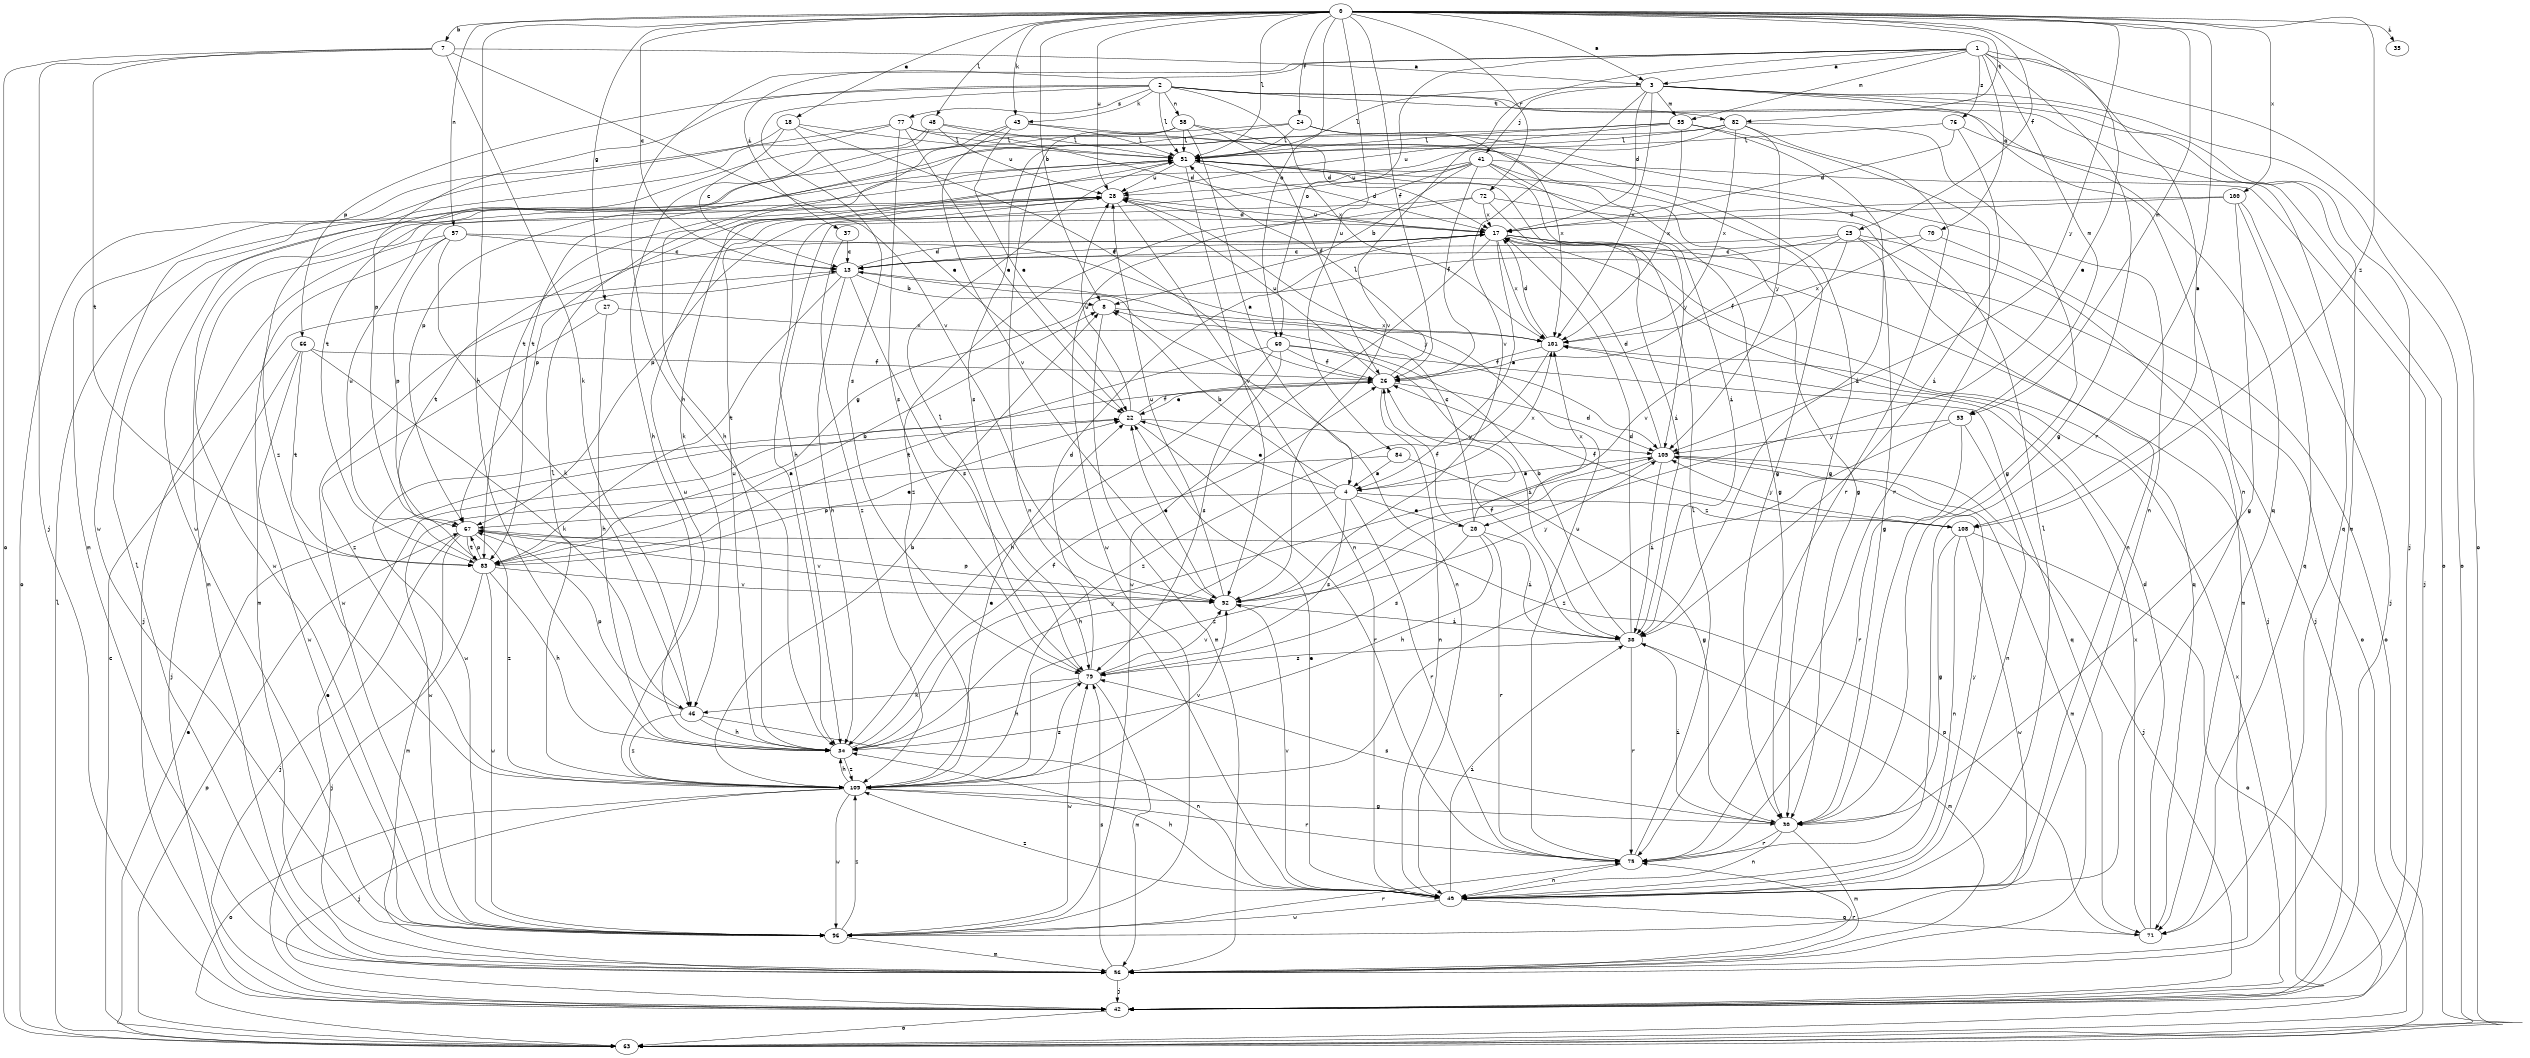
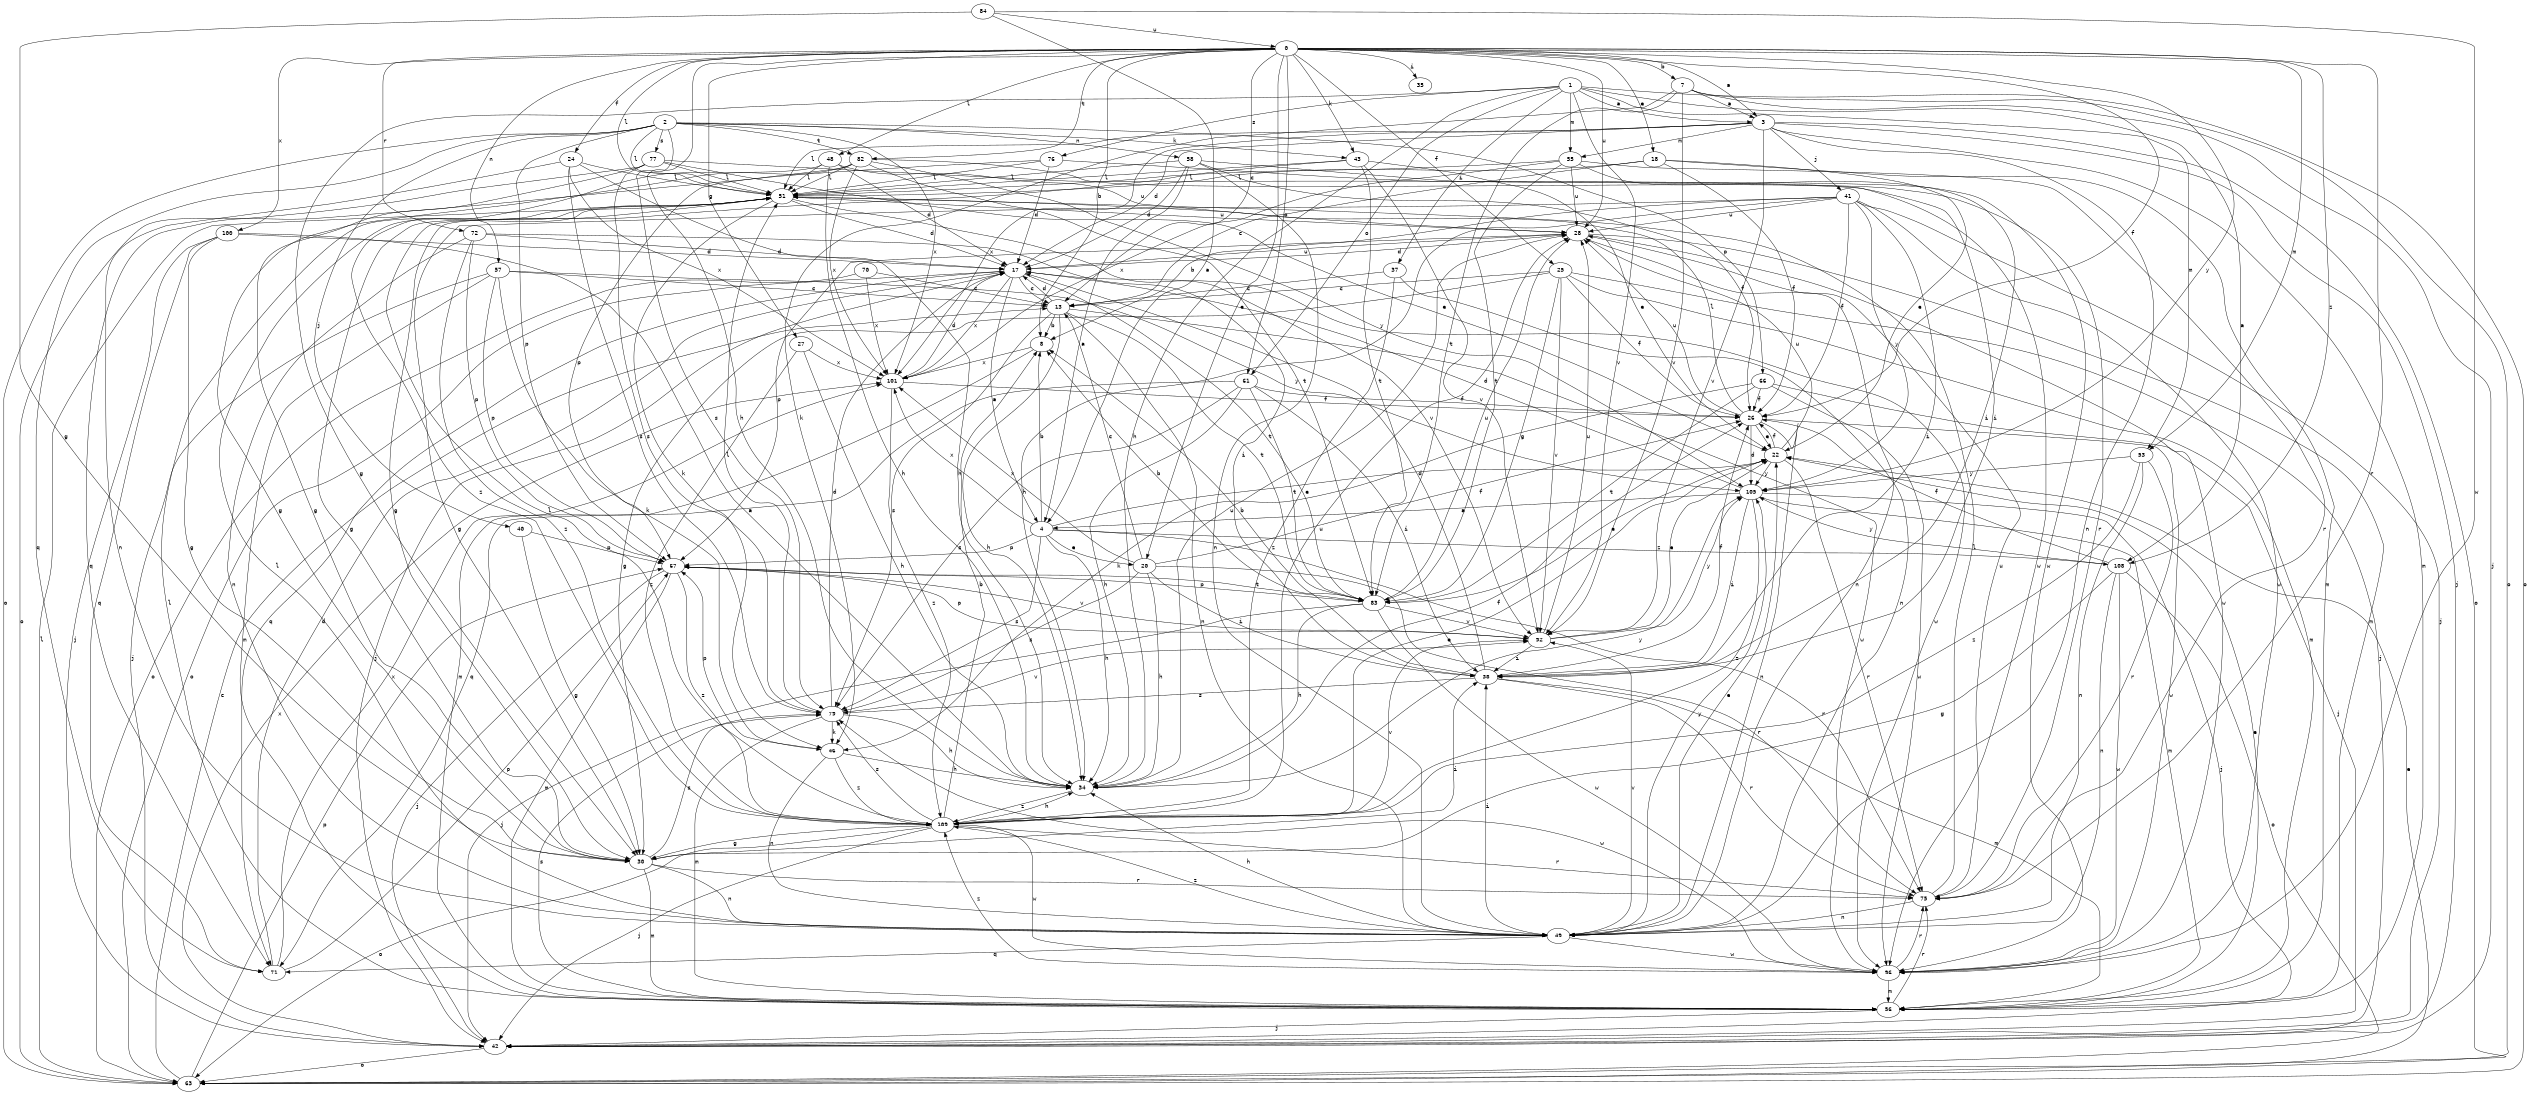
(2001, 157) -> none
(1488, 215) -> (780, 252)
(1339, 228) -> (1133, 30)
(1278, 344) -> (1246, 381)
none -> (1907, 525)
none -> (521, 529)
